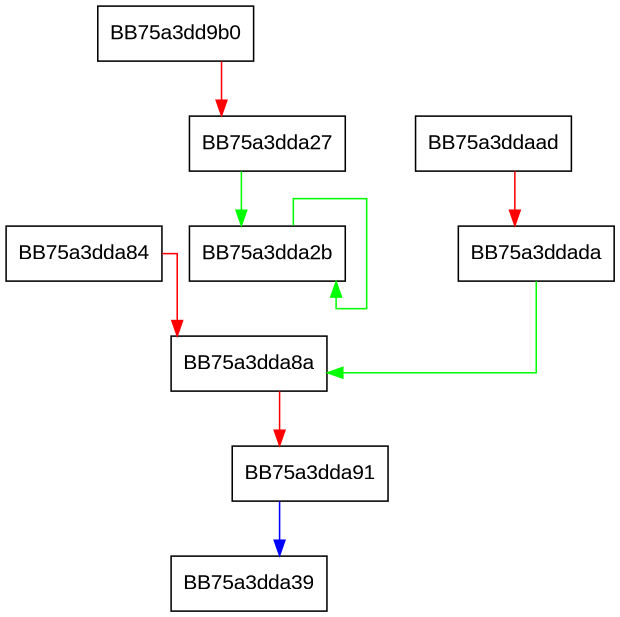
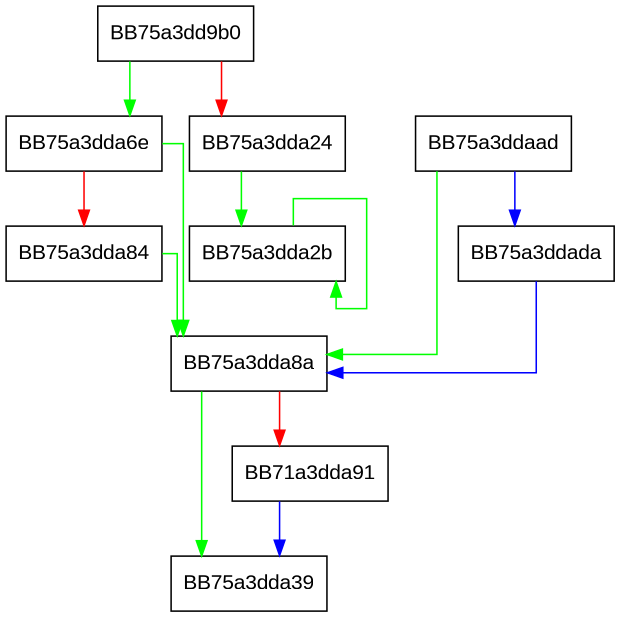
none -> (84, 144)
(267, 144) -> (267, 144)
(515, 191) -> (515, 191)
(177, 280) -> (177, 280)
none -> (437, 310)
(485, 373) -> (485, 373)
none -> (202, 466)
(310, 474) -> (310, 474)
